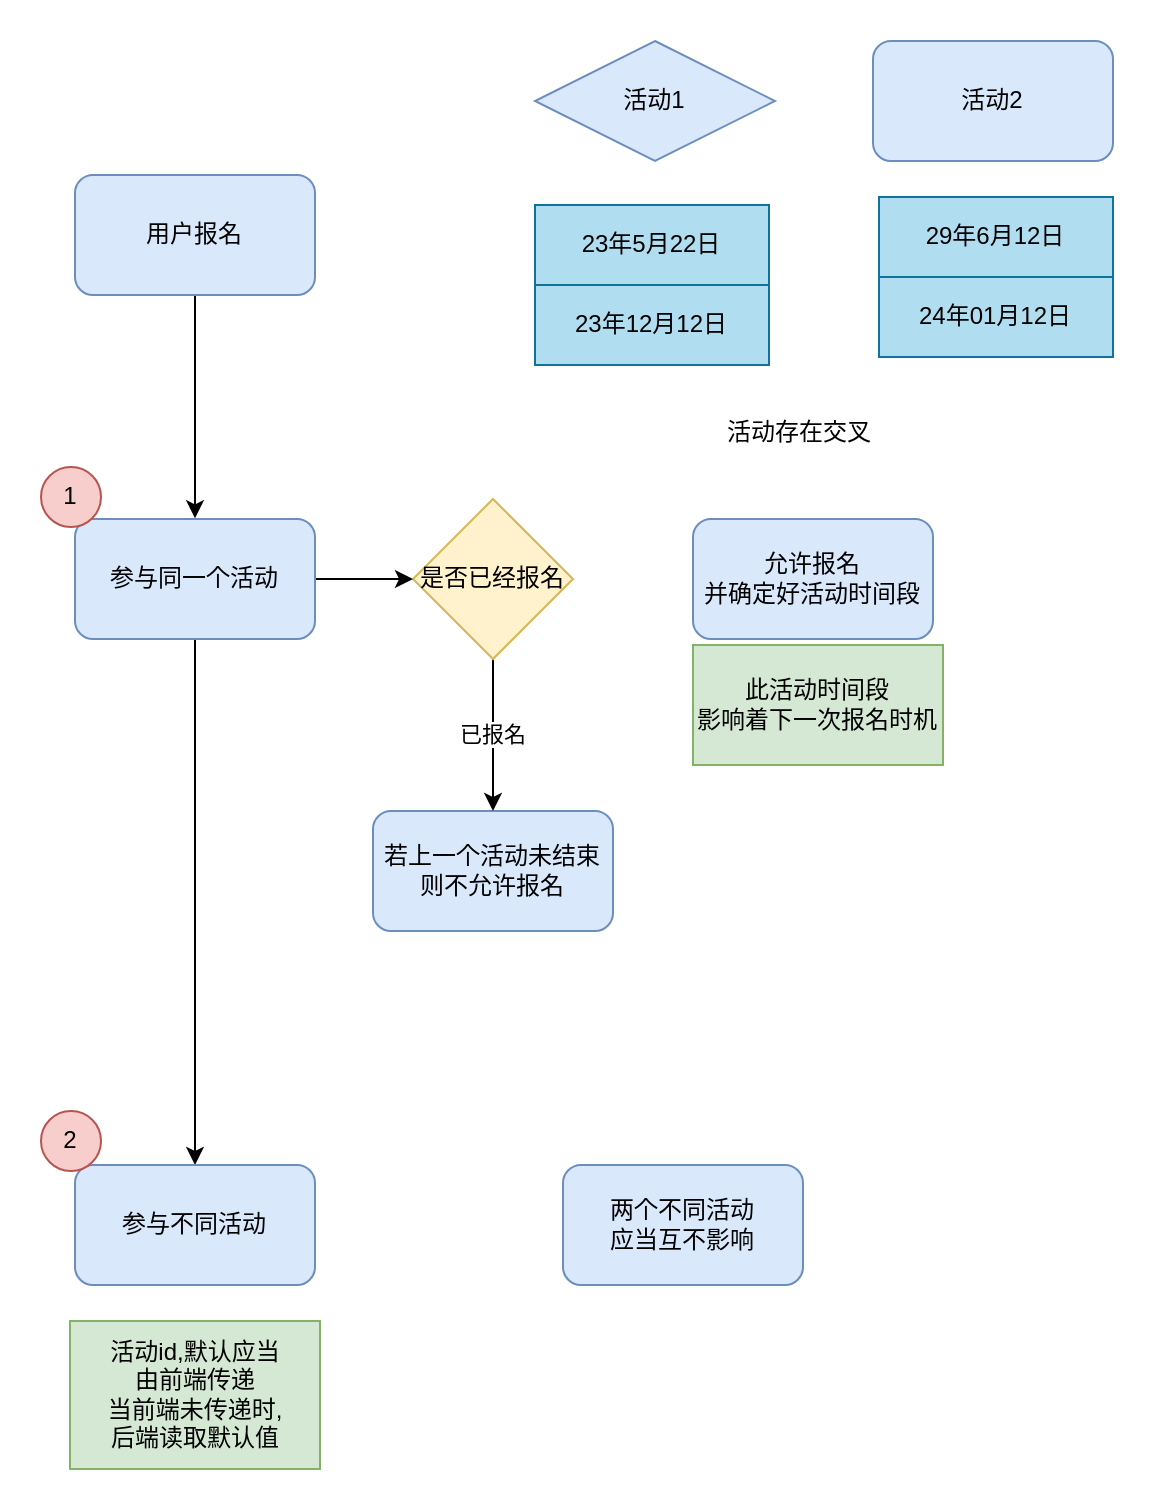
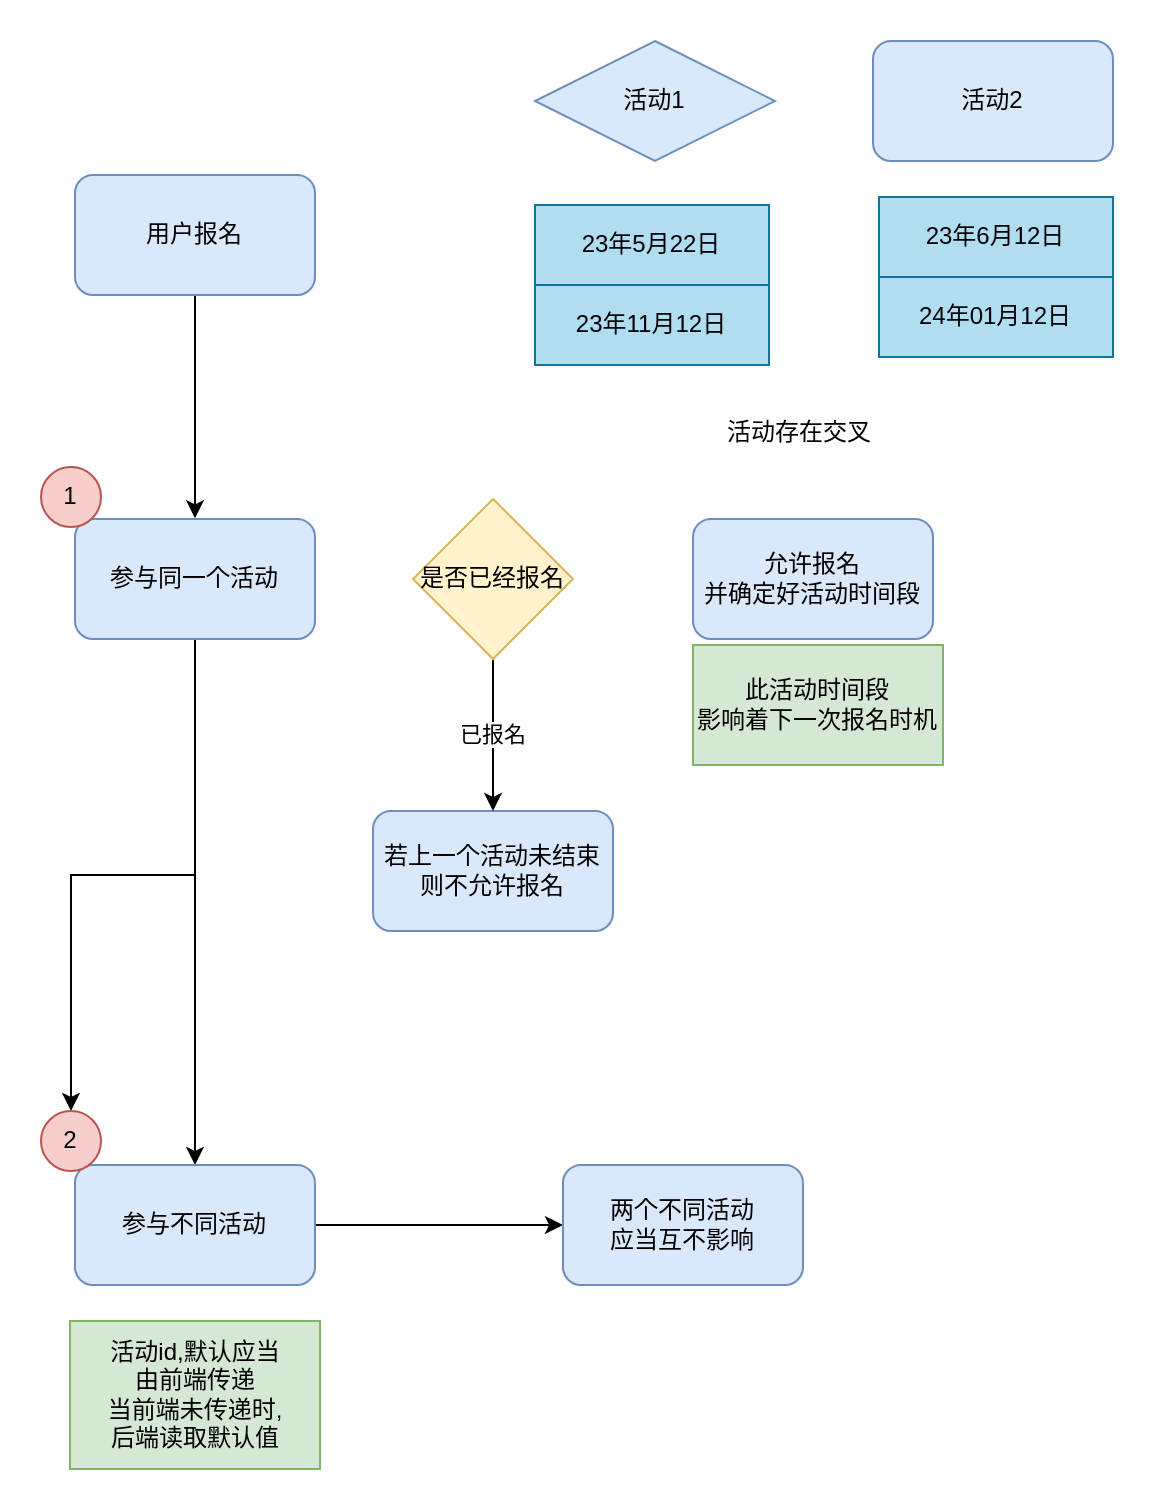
(996, 237) -> (996, 237)
(652, 325) -> (652, 325)
(357, 579) -> (71, 926)
none -> (432, 1225)
